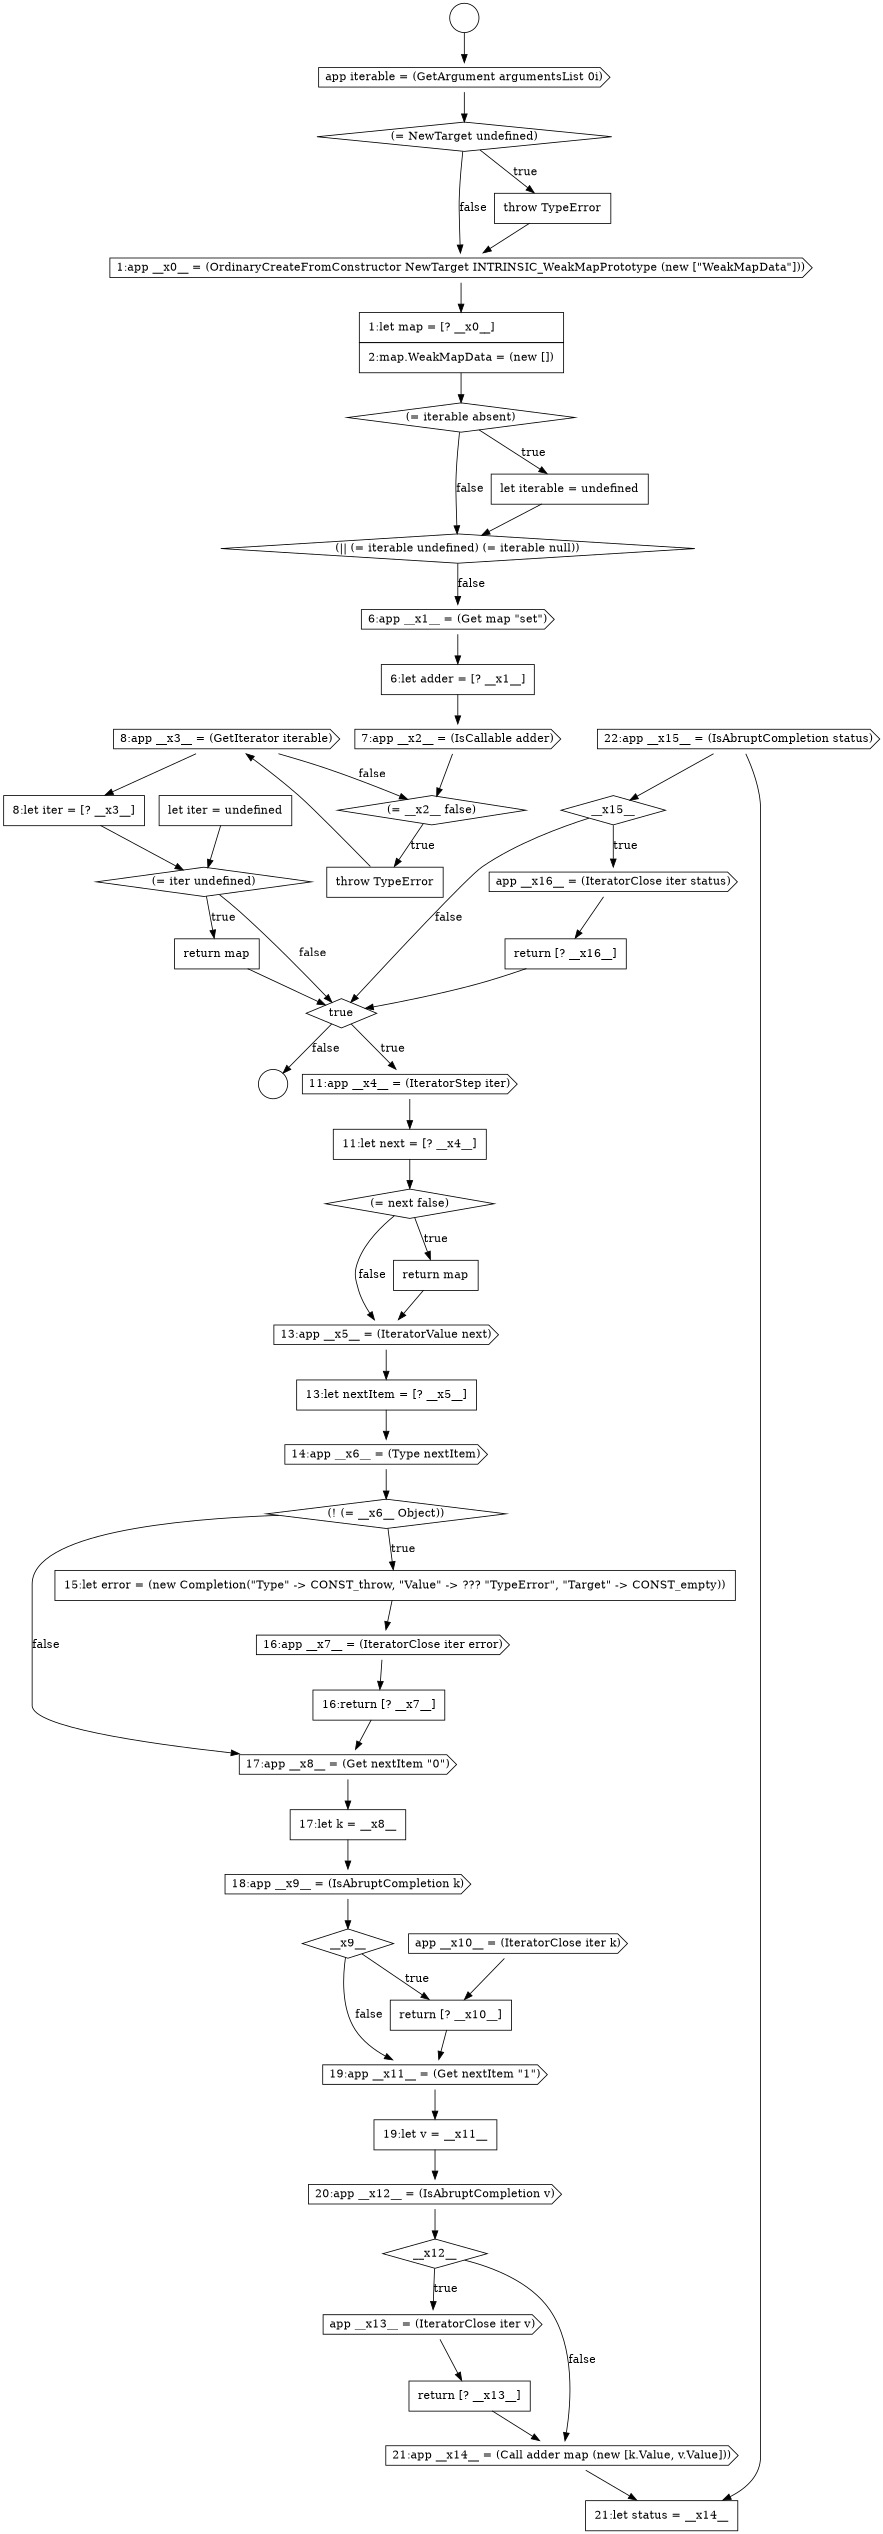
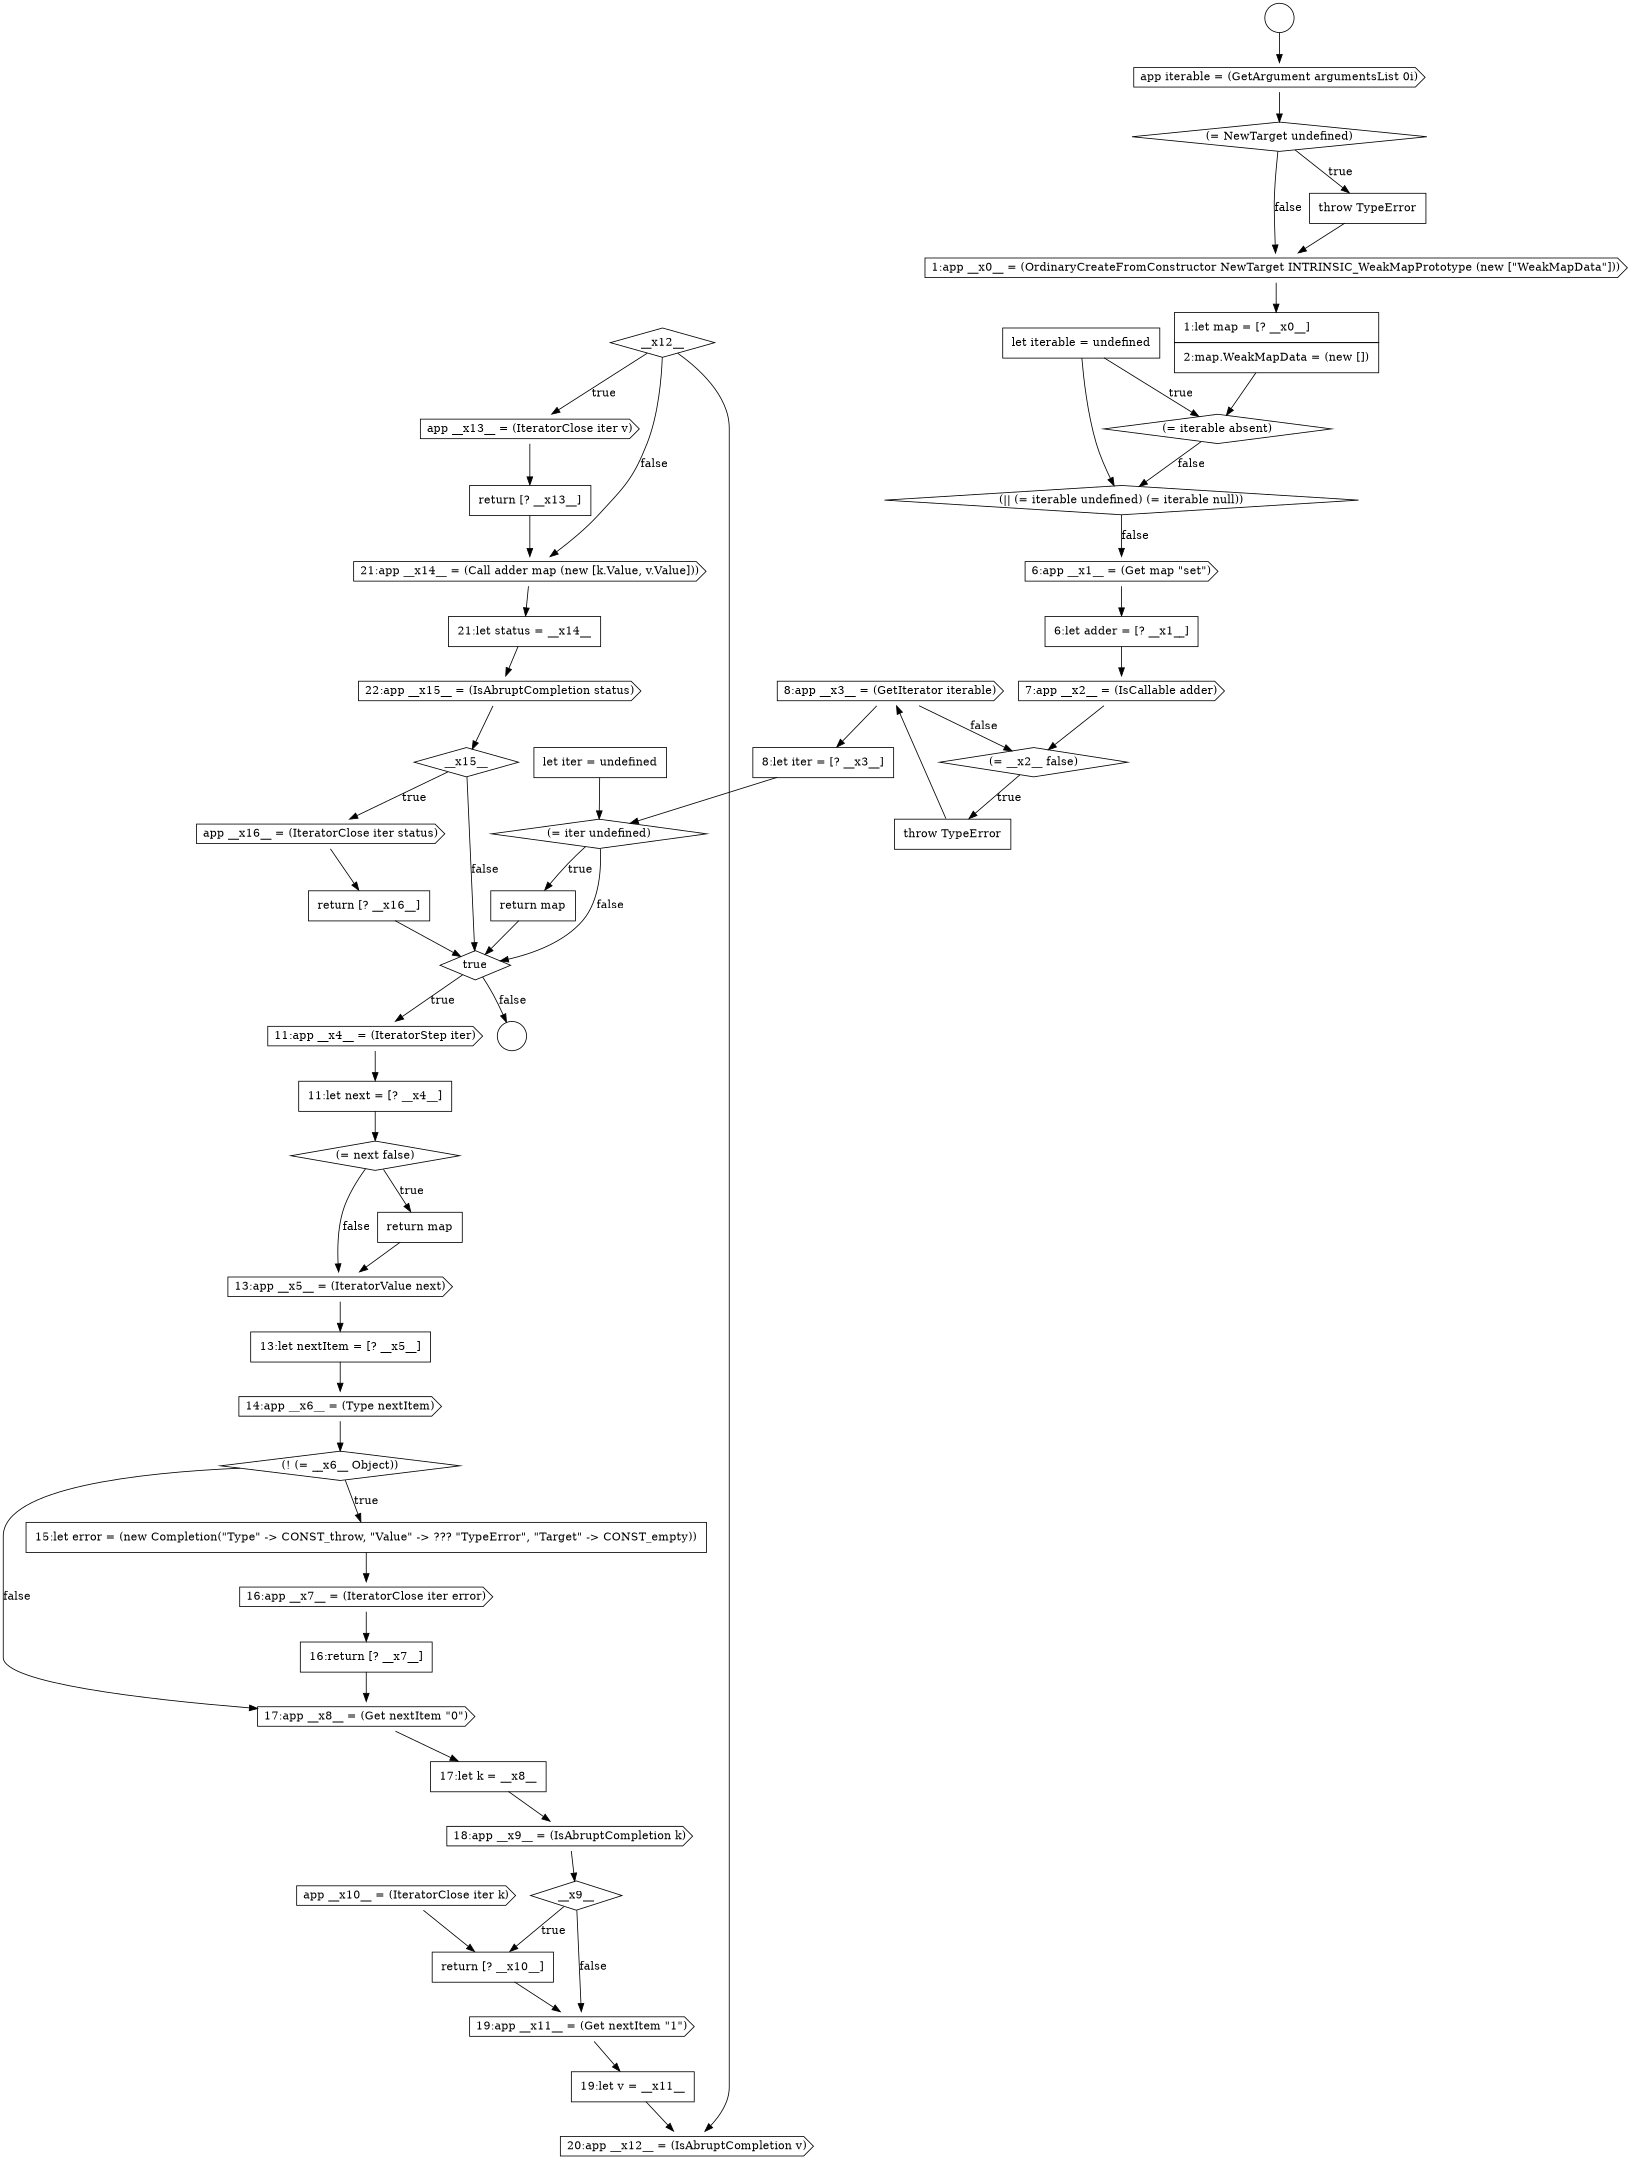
(510, 450) -> (1148, 385)
(761, 1631) -> (513, 657)
(435, 2220) -> (729, 1232)
